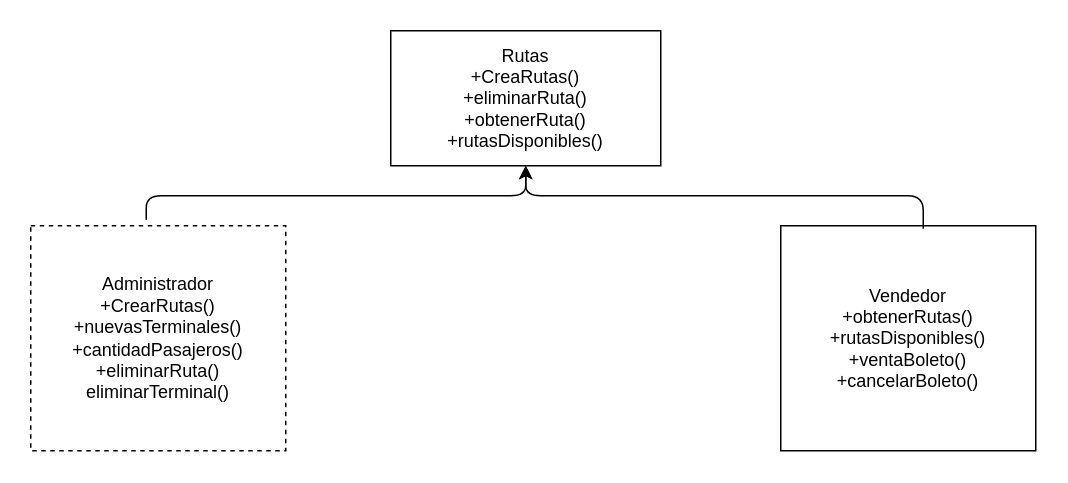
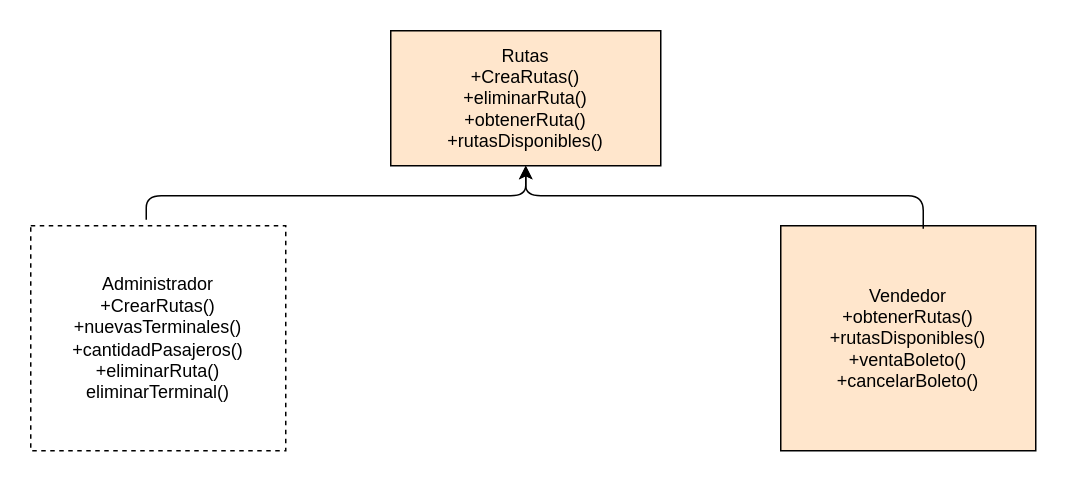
(526, 98) -> (526, 98)
(908, 338) -> (908, 338)
